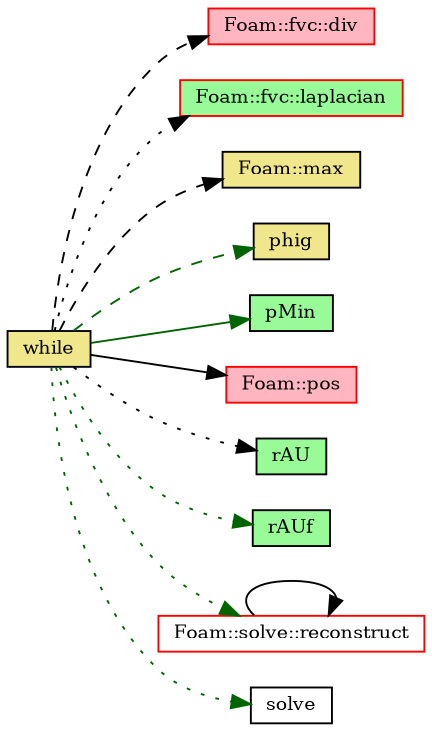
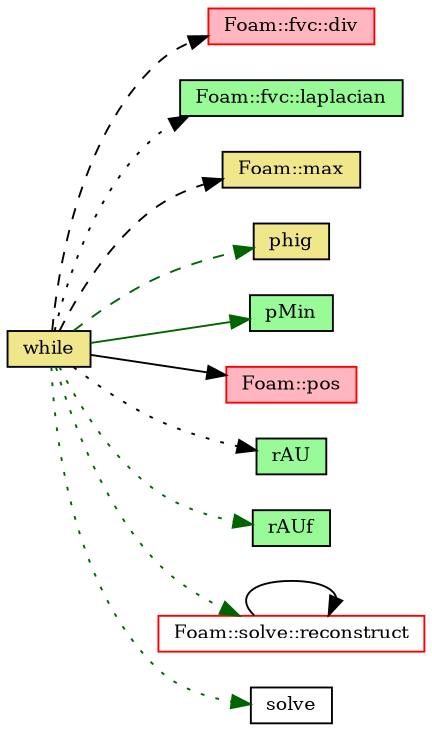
(291, 98) -> (291, 98)
